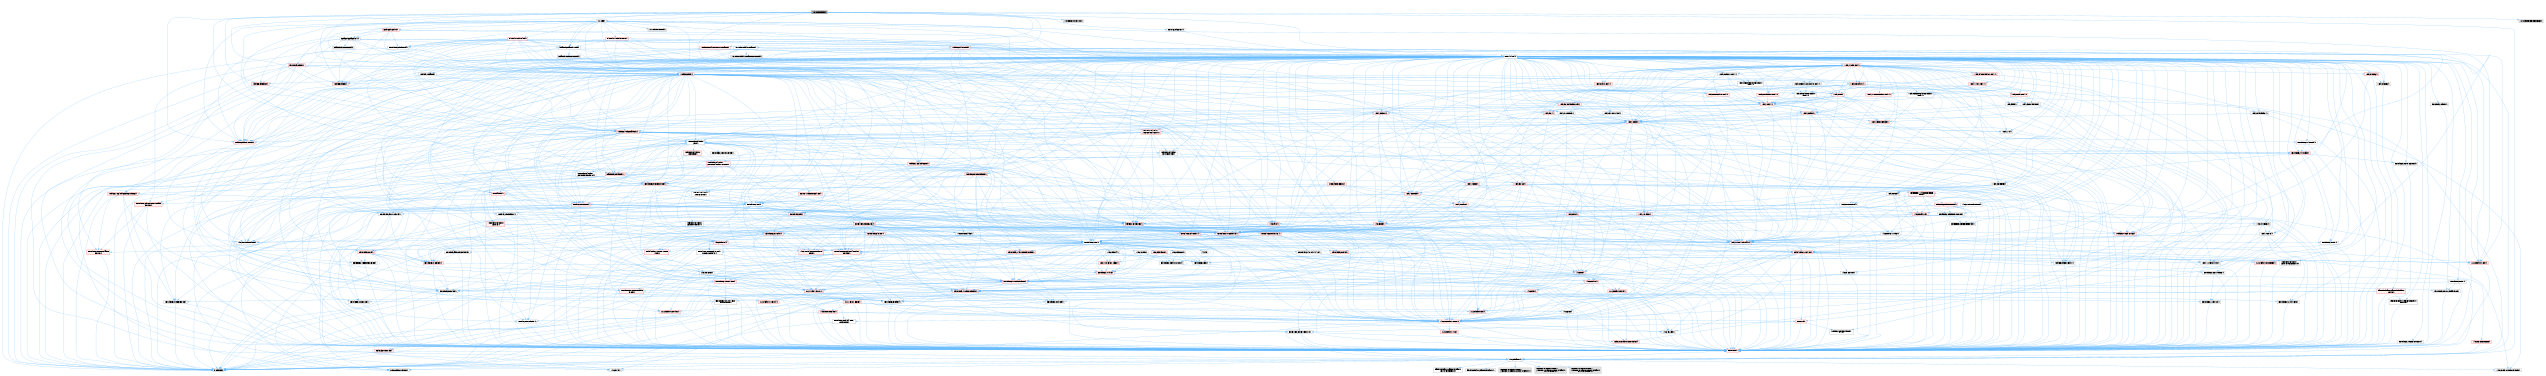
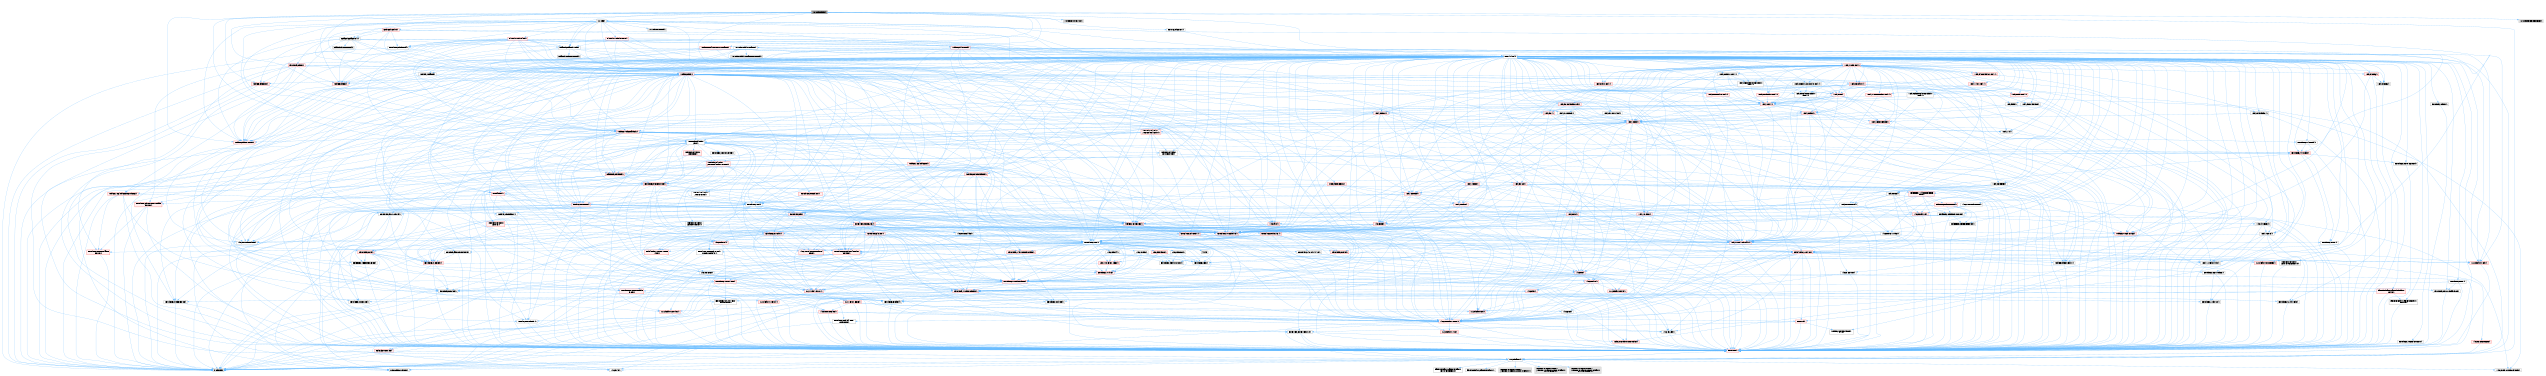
(586, 174) -> none
(810, 194) -> (810, 194)
